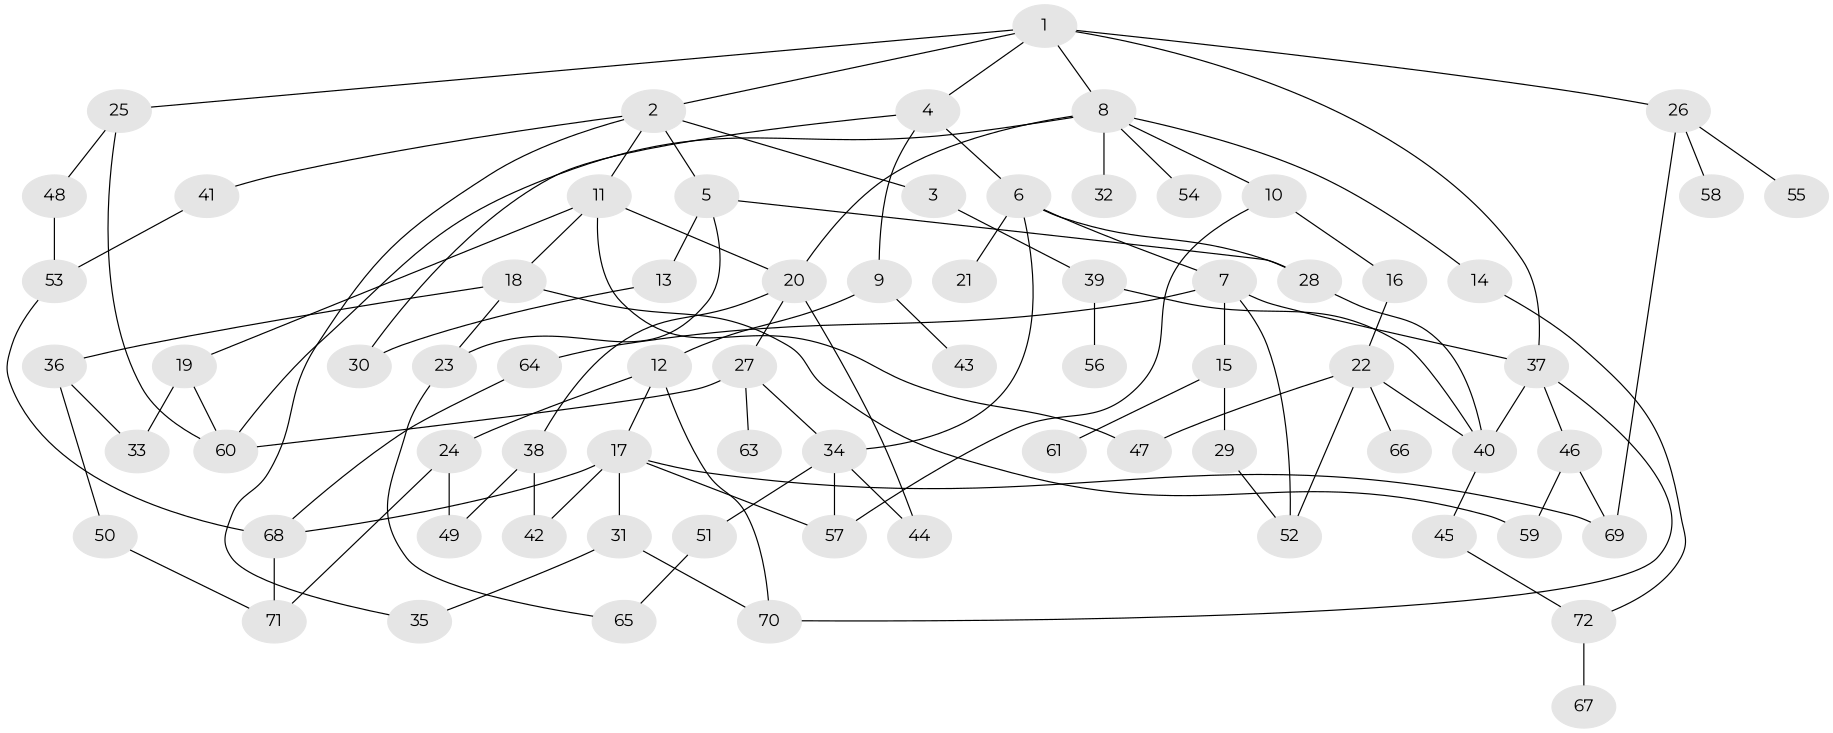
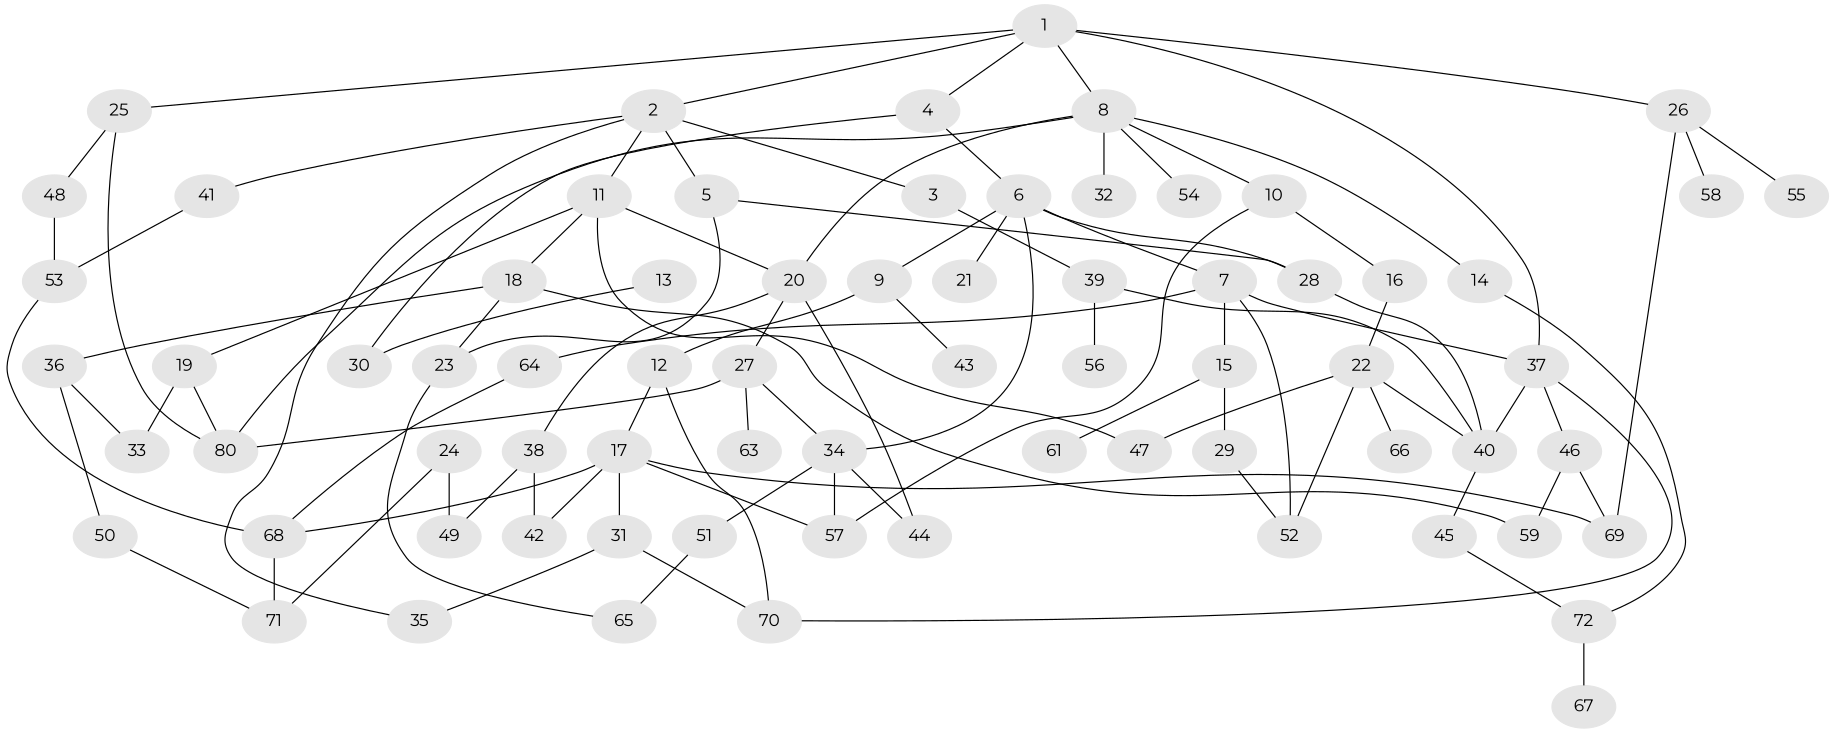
(887, 192) -> (949, 239)
(684, 242) -> none
(576, 397) -> none
(226, 452) -> (226, 452)
